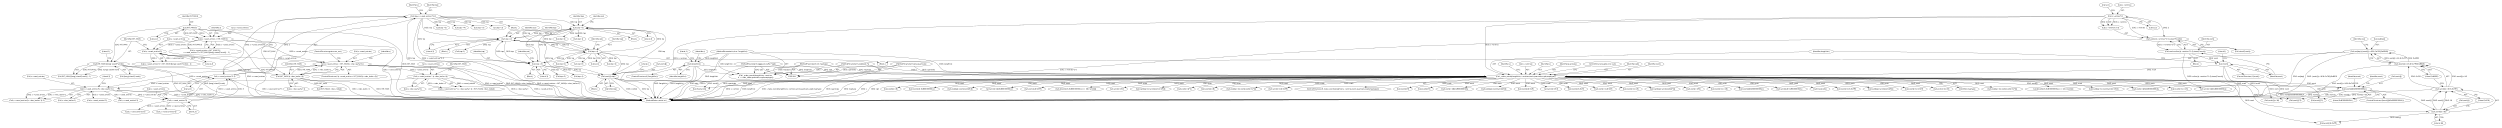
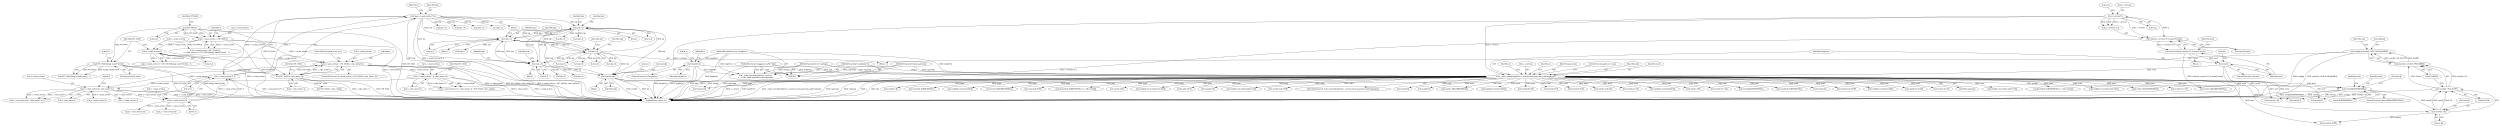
(1536, 100) -> none
